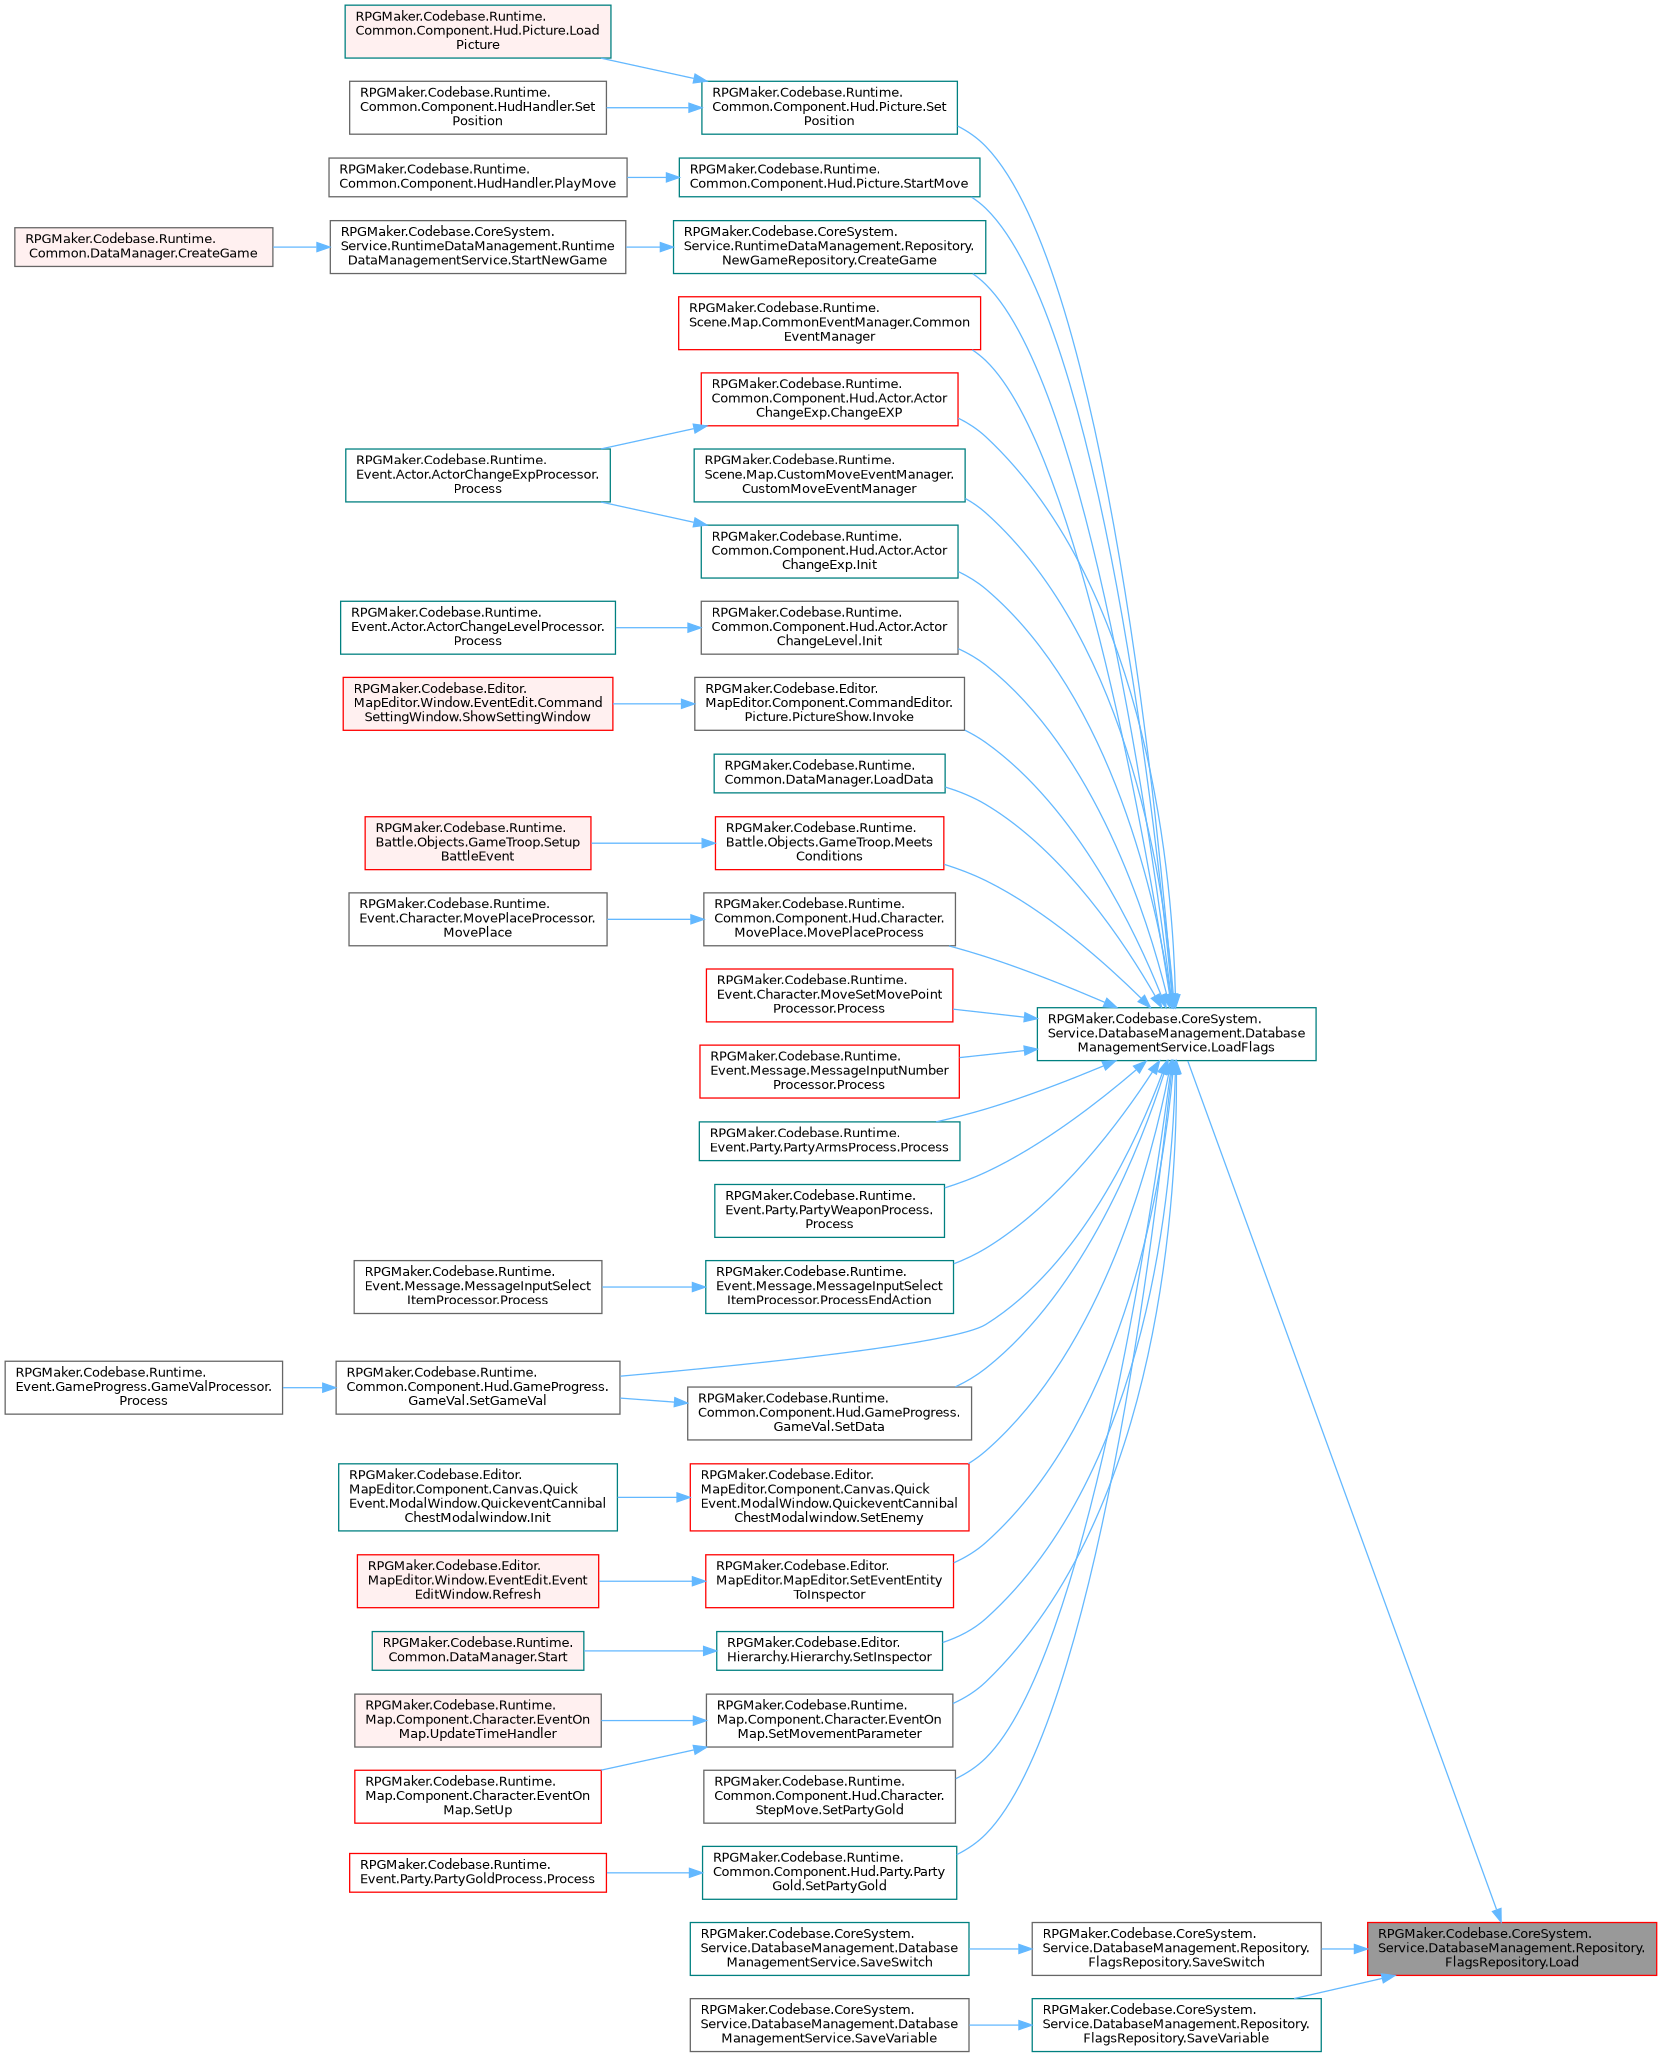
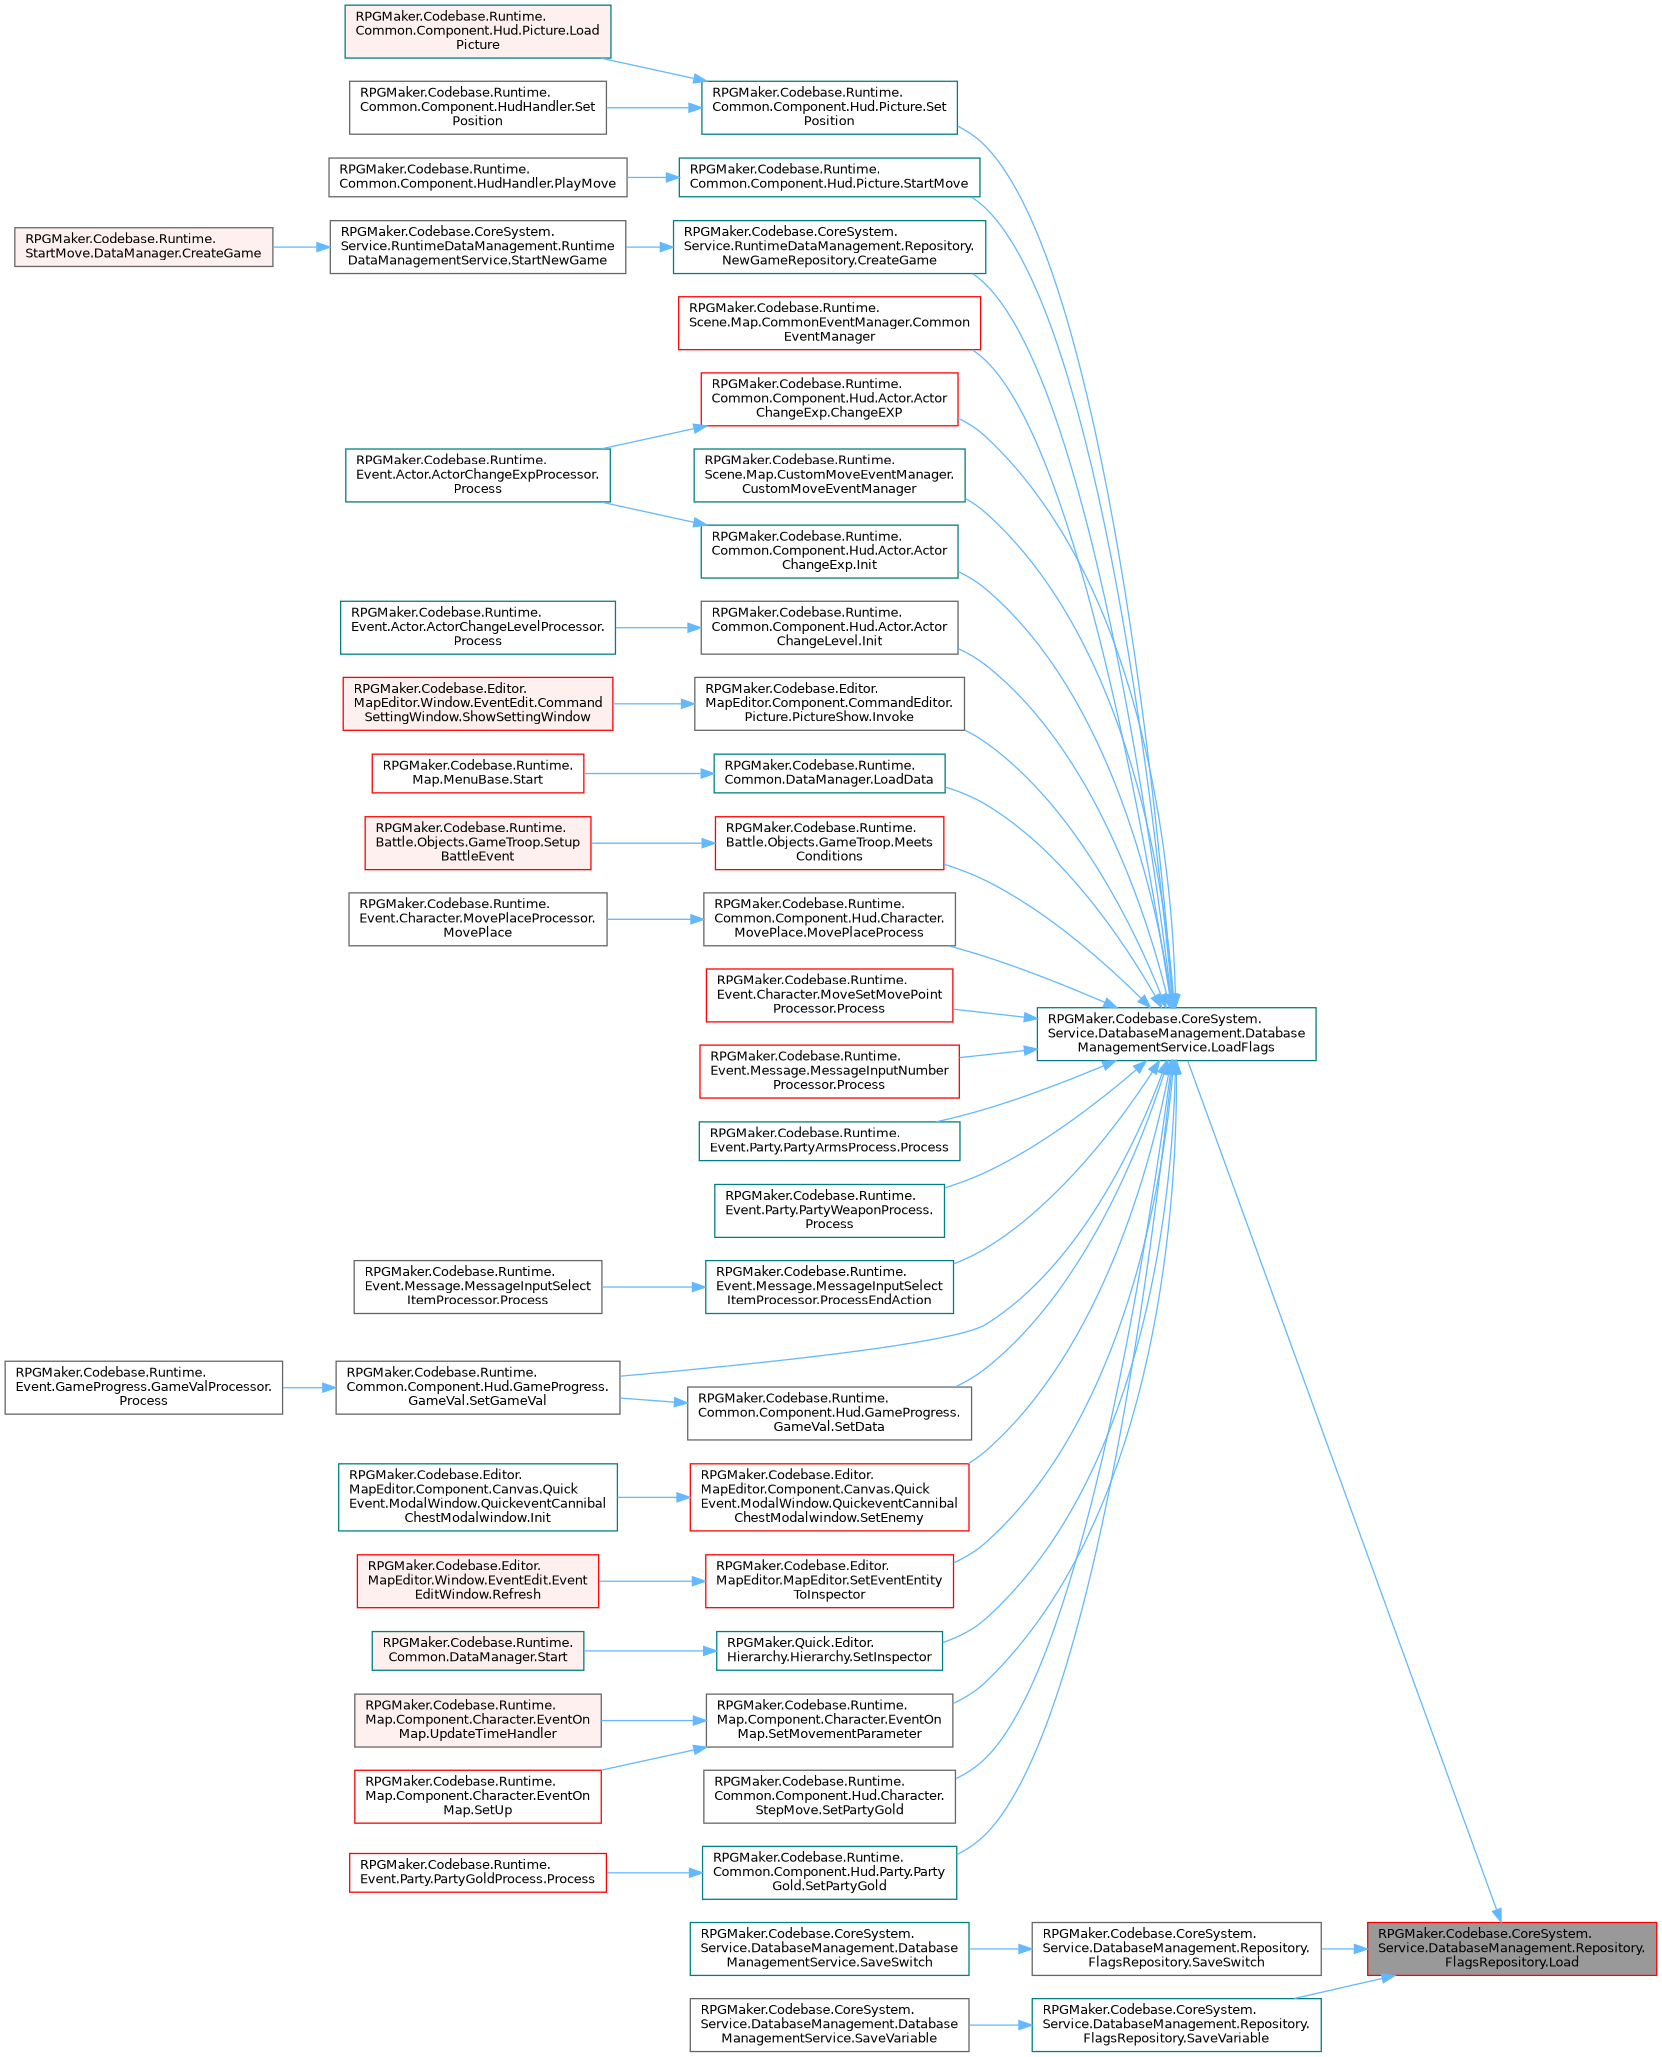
(144, 247) -> (144, 247)
none -> (478, 774)
(830, 1651) -> (830, 1651)
